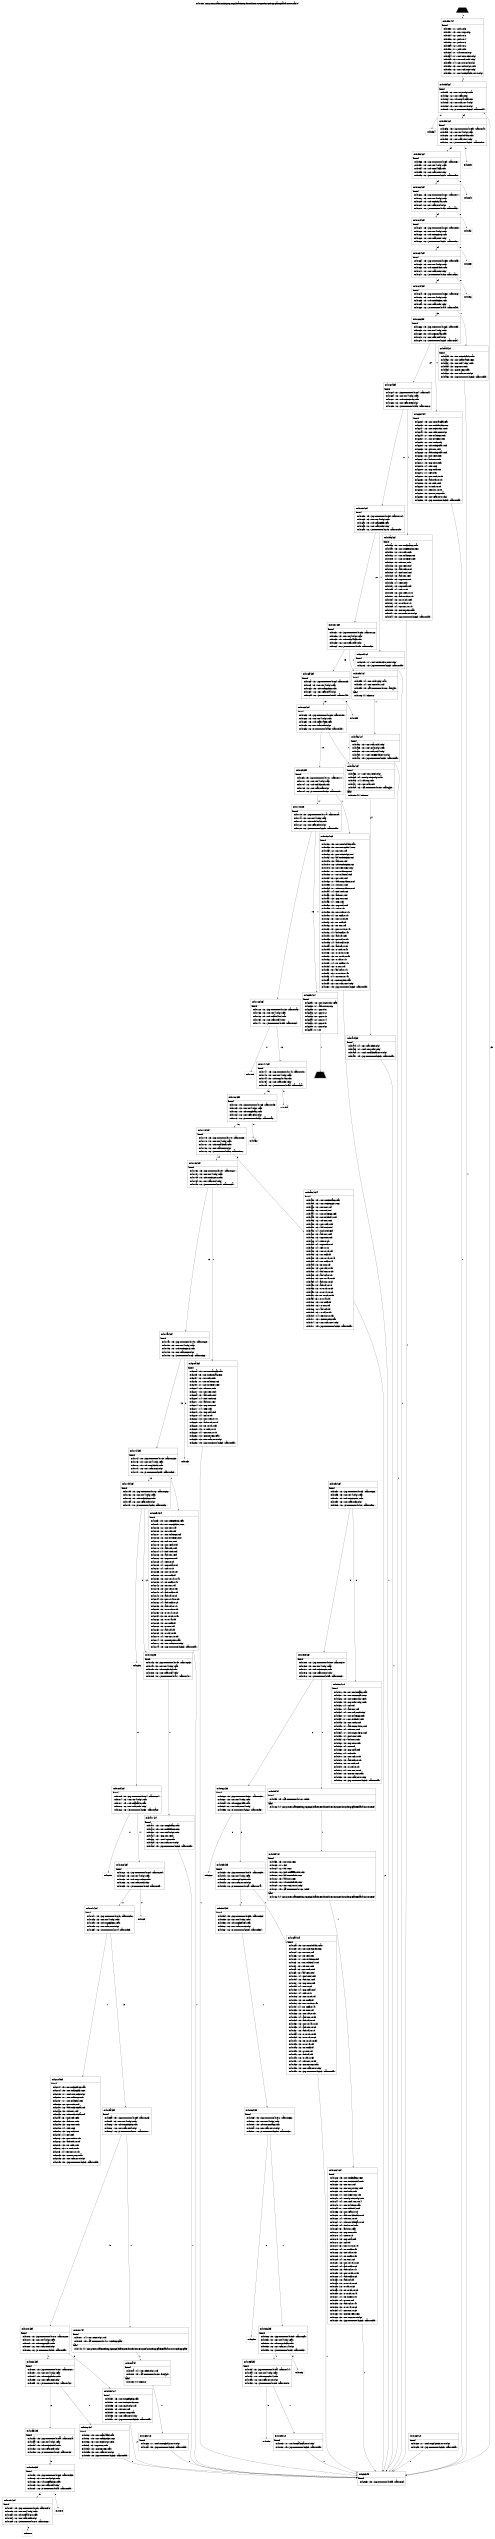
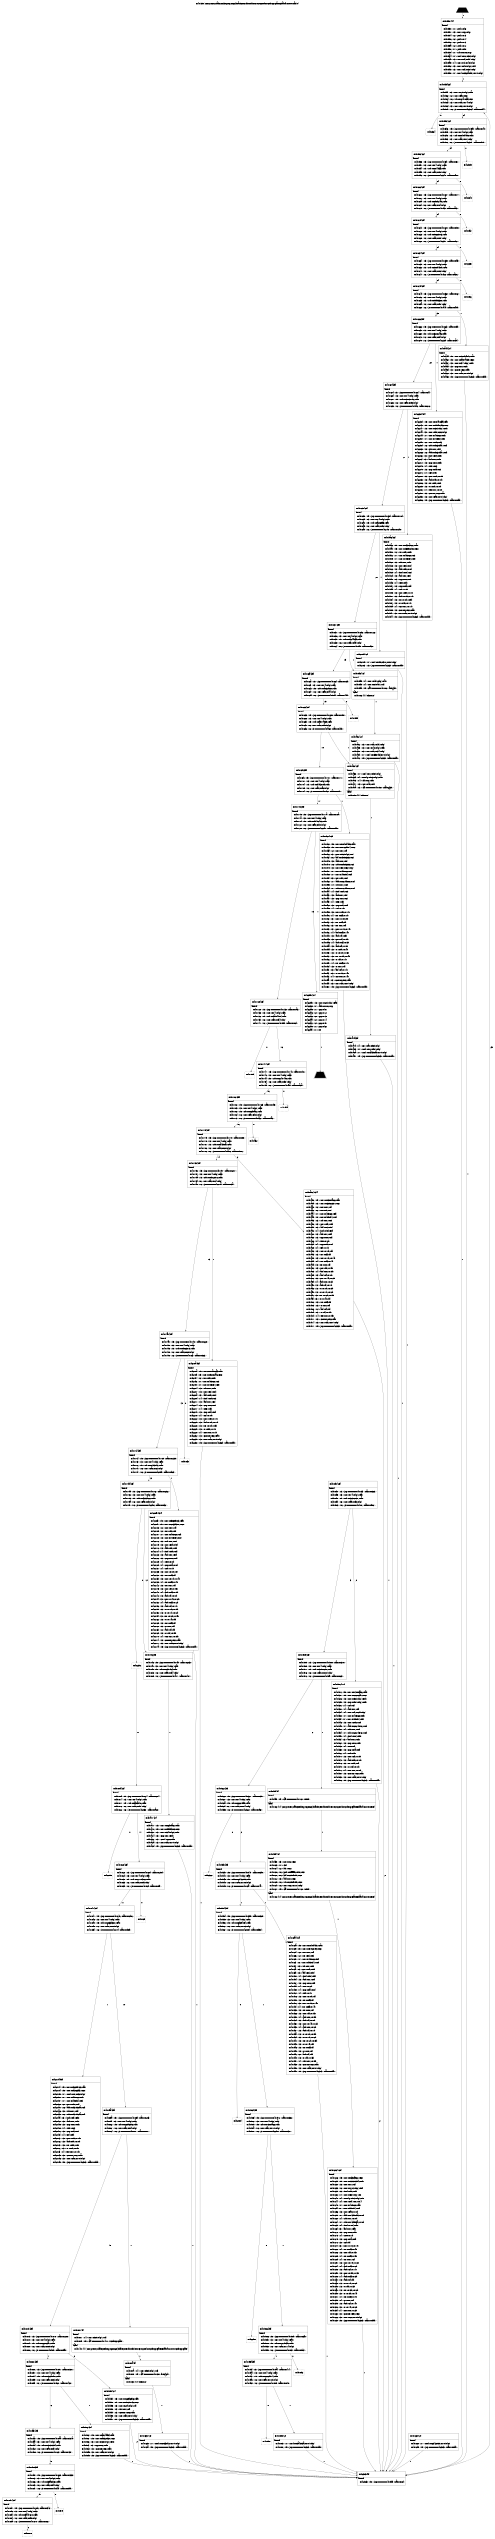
(371, 818) -> (371, 818)
none -> (237, 2121)
none -> (379, 2127)
